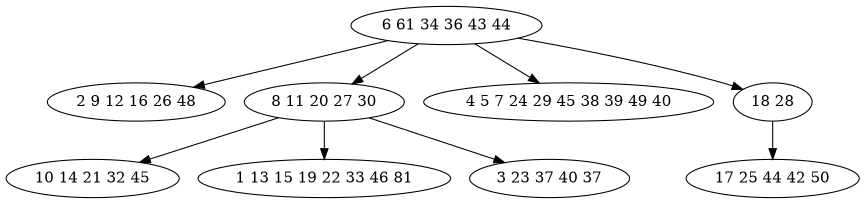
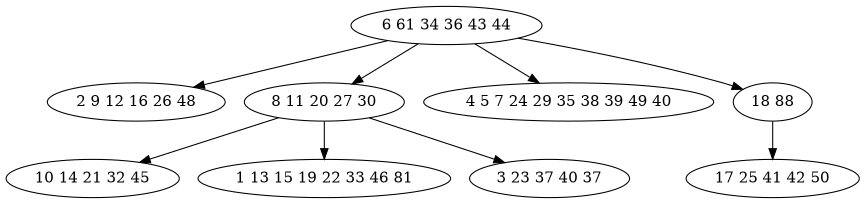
(569, 102) -> (569, 102)
(773, 102) -> (773, 102)
(773, 178) -> (773, 178)
